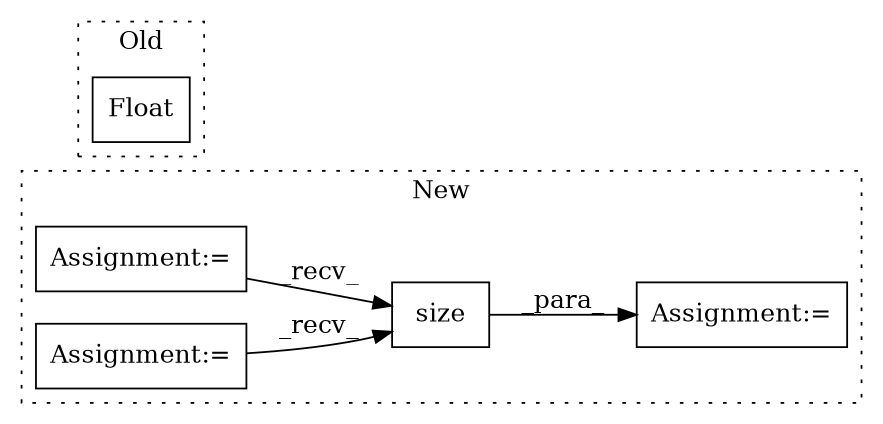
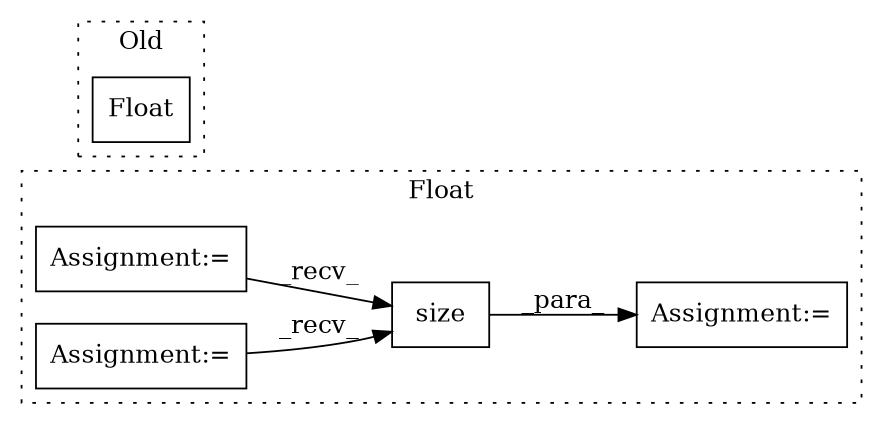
(442, 192) -> (442, 192)
